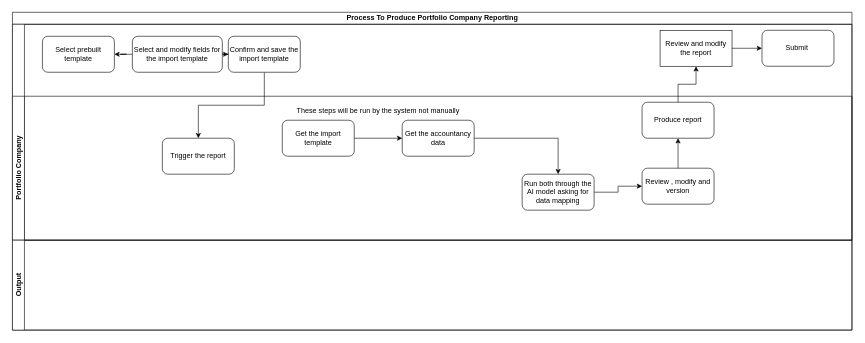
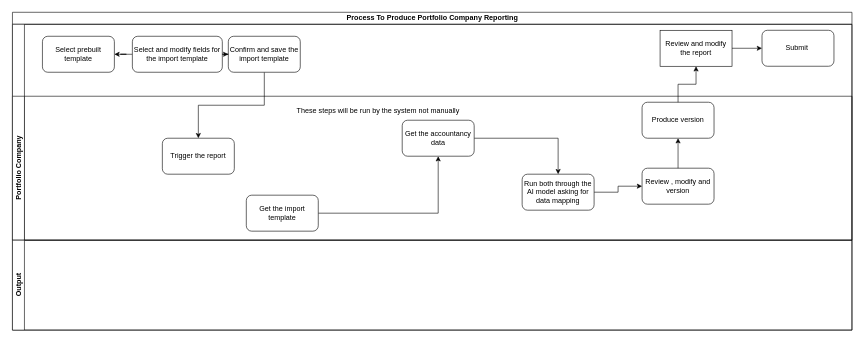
(678, 120) -> (678, 120)
(318, 138) -> (282, 213)
